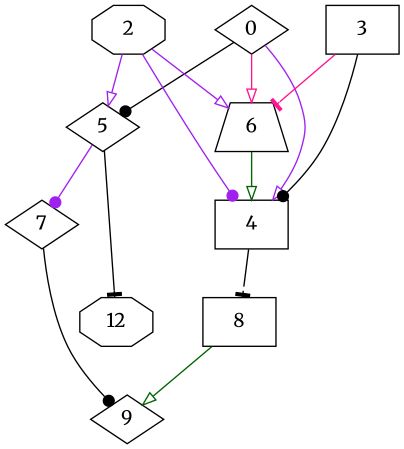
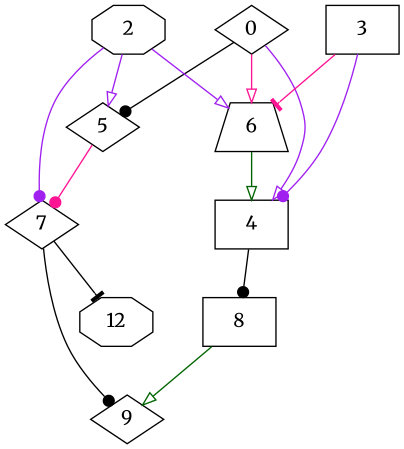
(185, 123) -> (51, 110)
(333, 129) -> (333, 129)
(75, 171) -> (75, 171)
(109, 220) -> (74, 267)
(246, 268) -> (246, 268)
